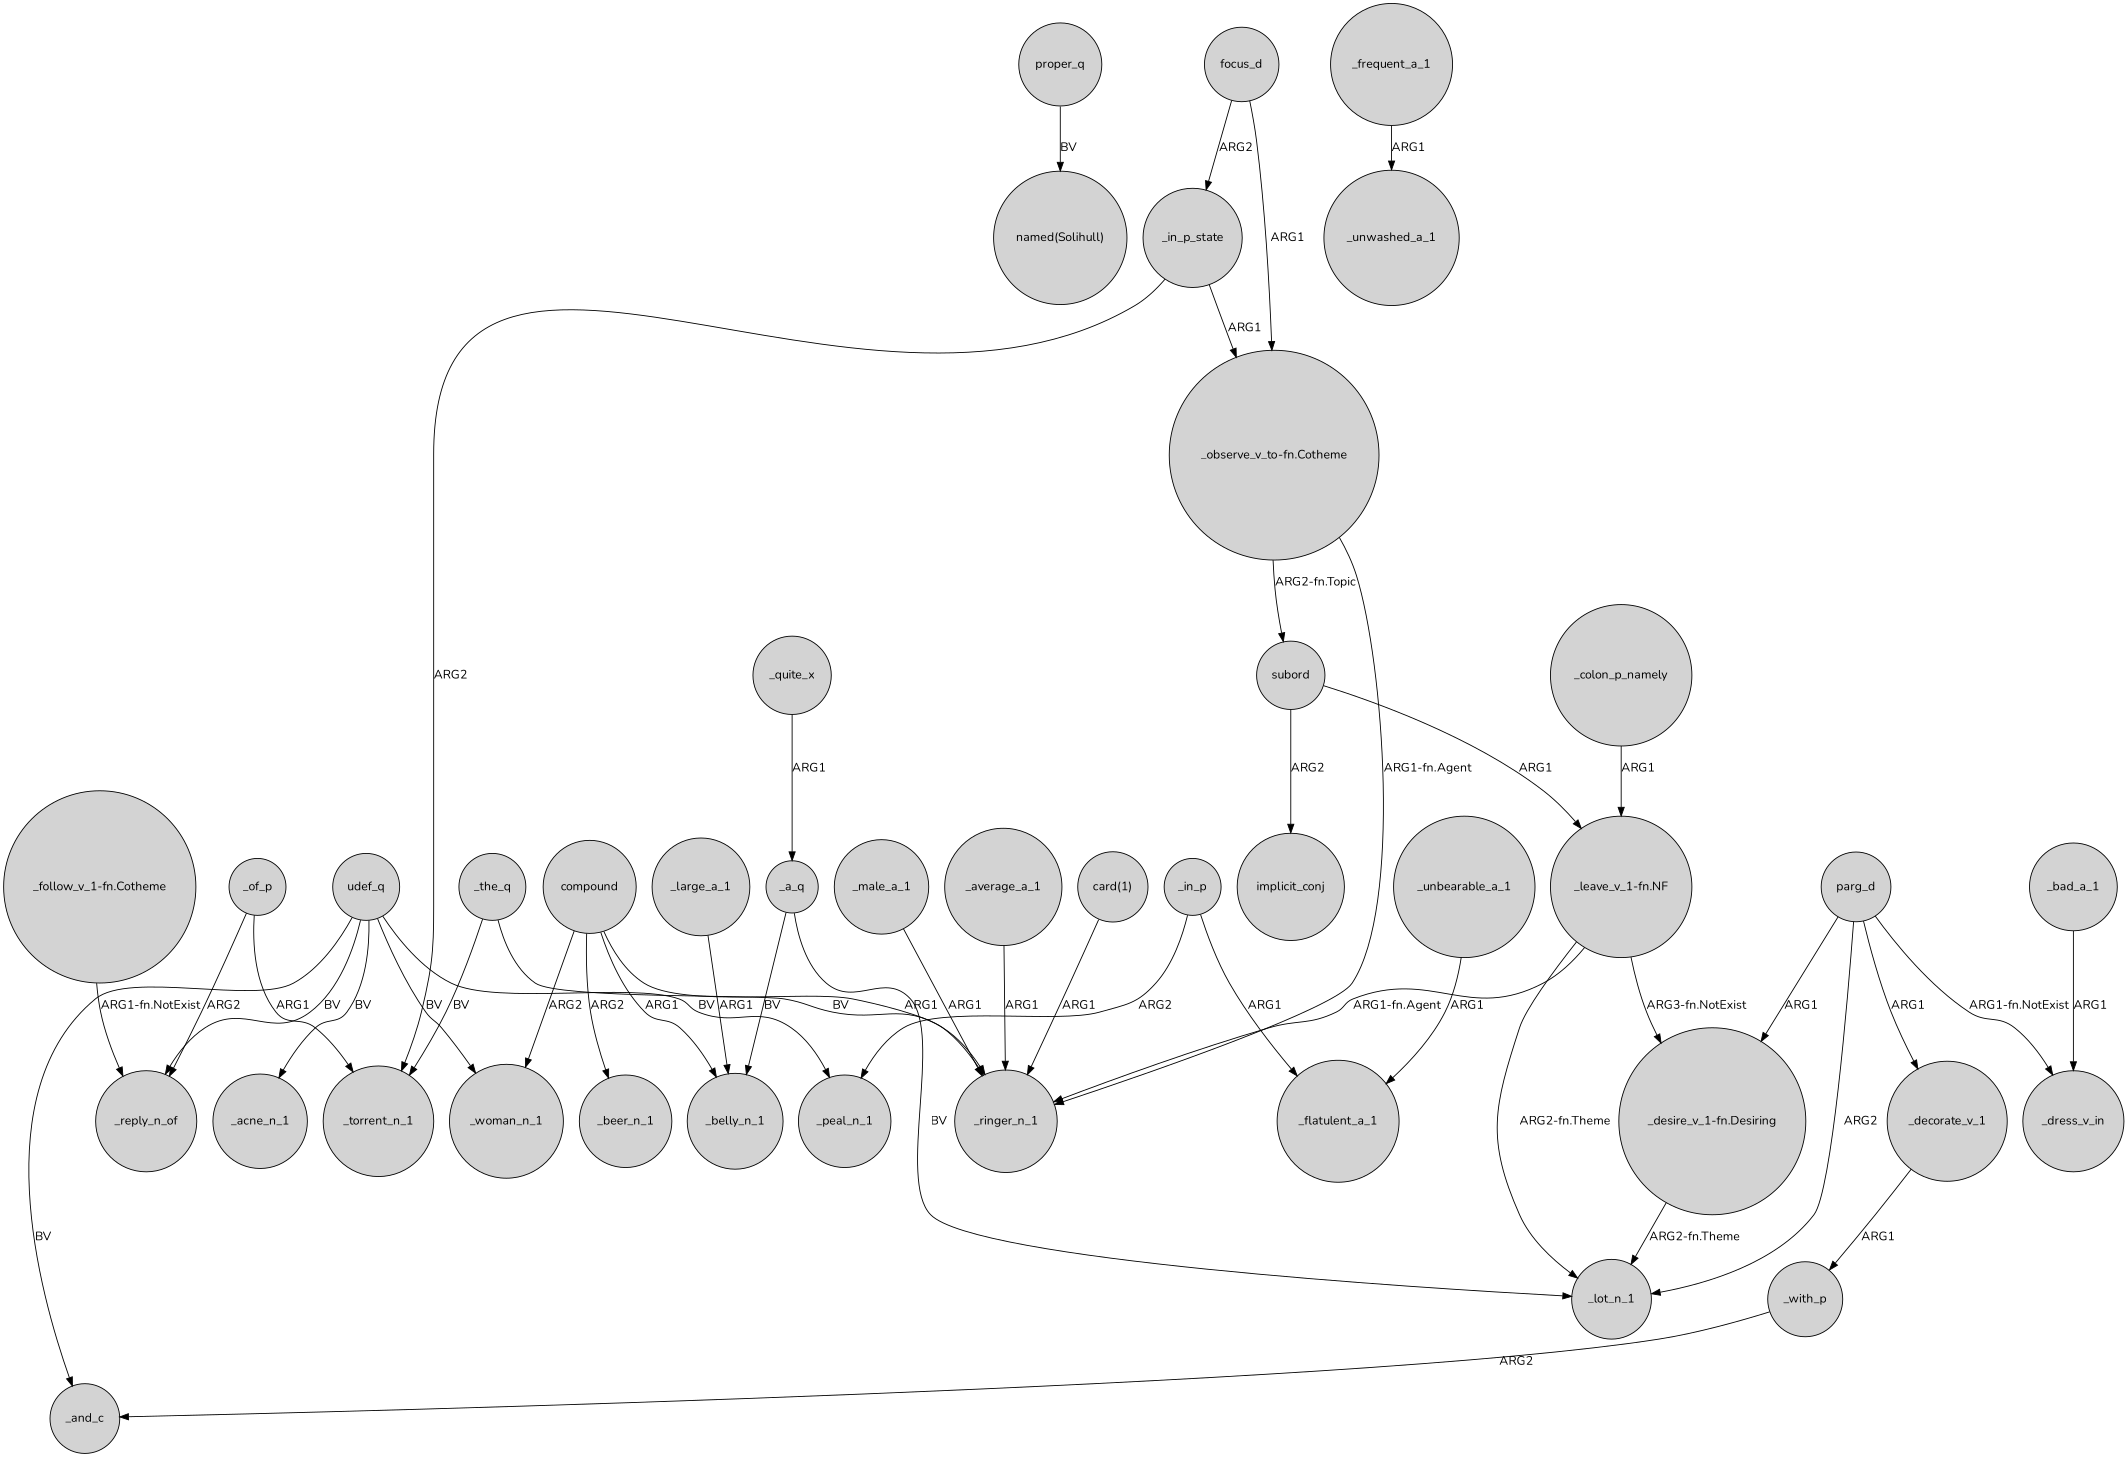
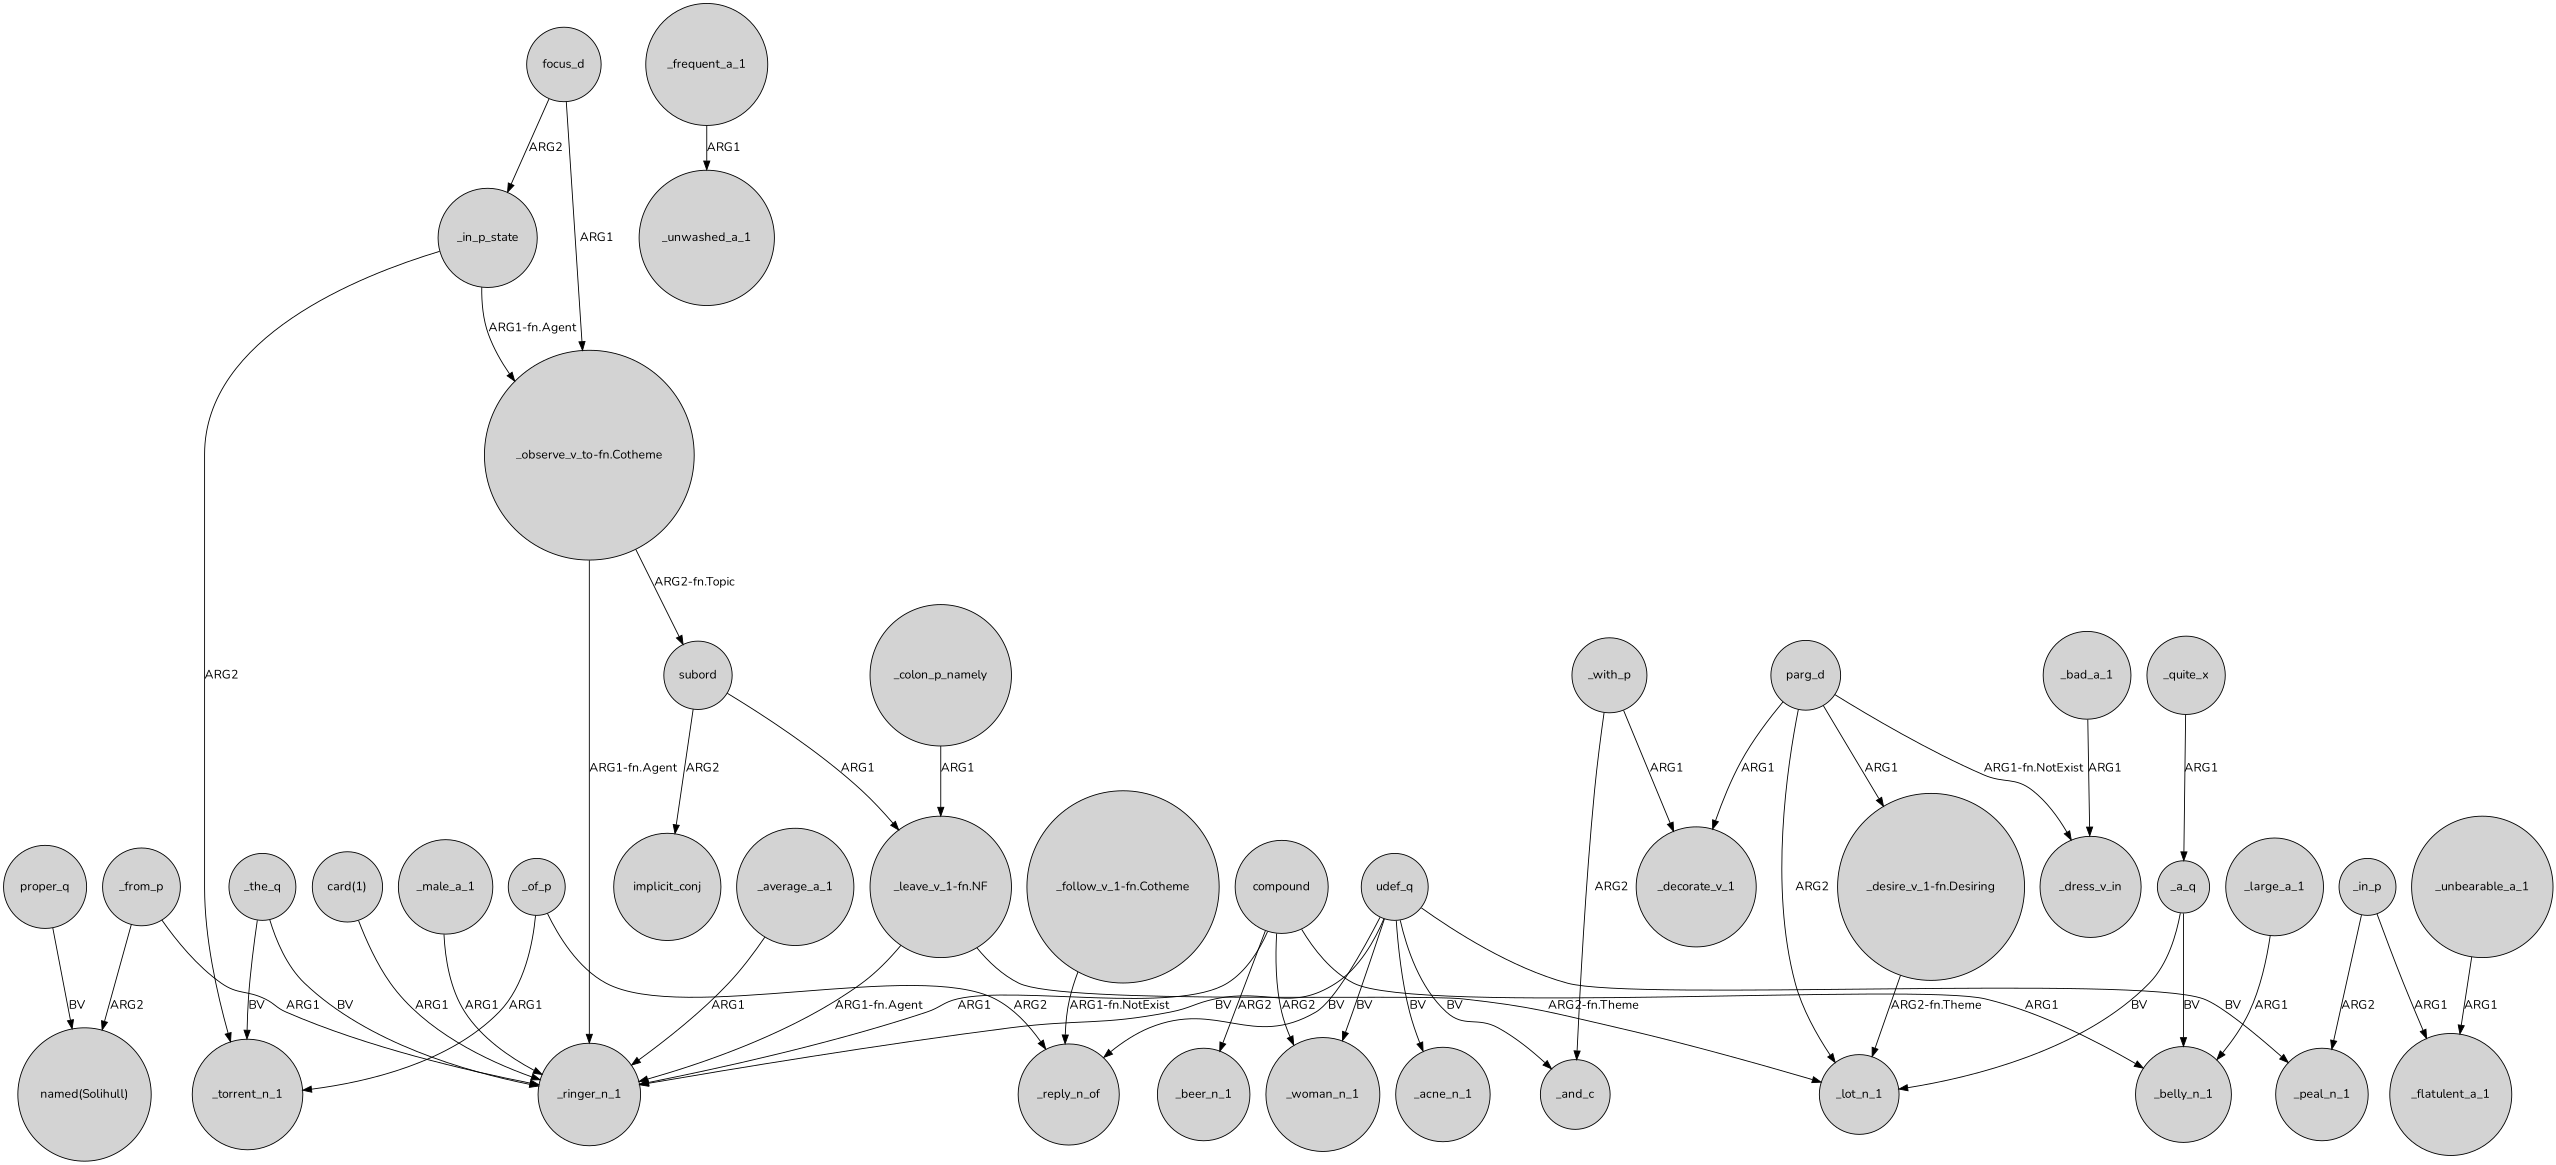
(1245, 328) -> (533, 328)
none -> (141, 887)
(1641, 997) -> none
none -> (1053, 1024)
(1874, 1217) -> (1647, 767)
